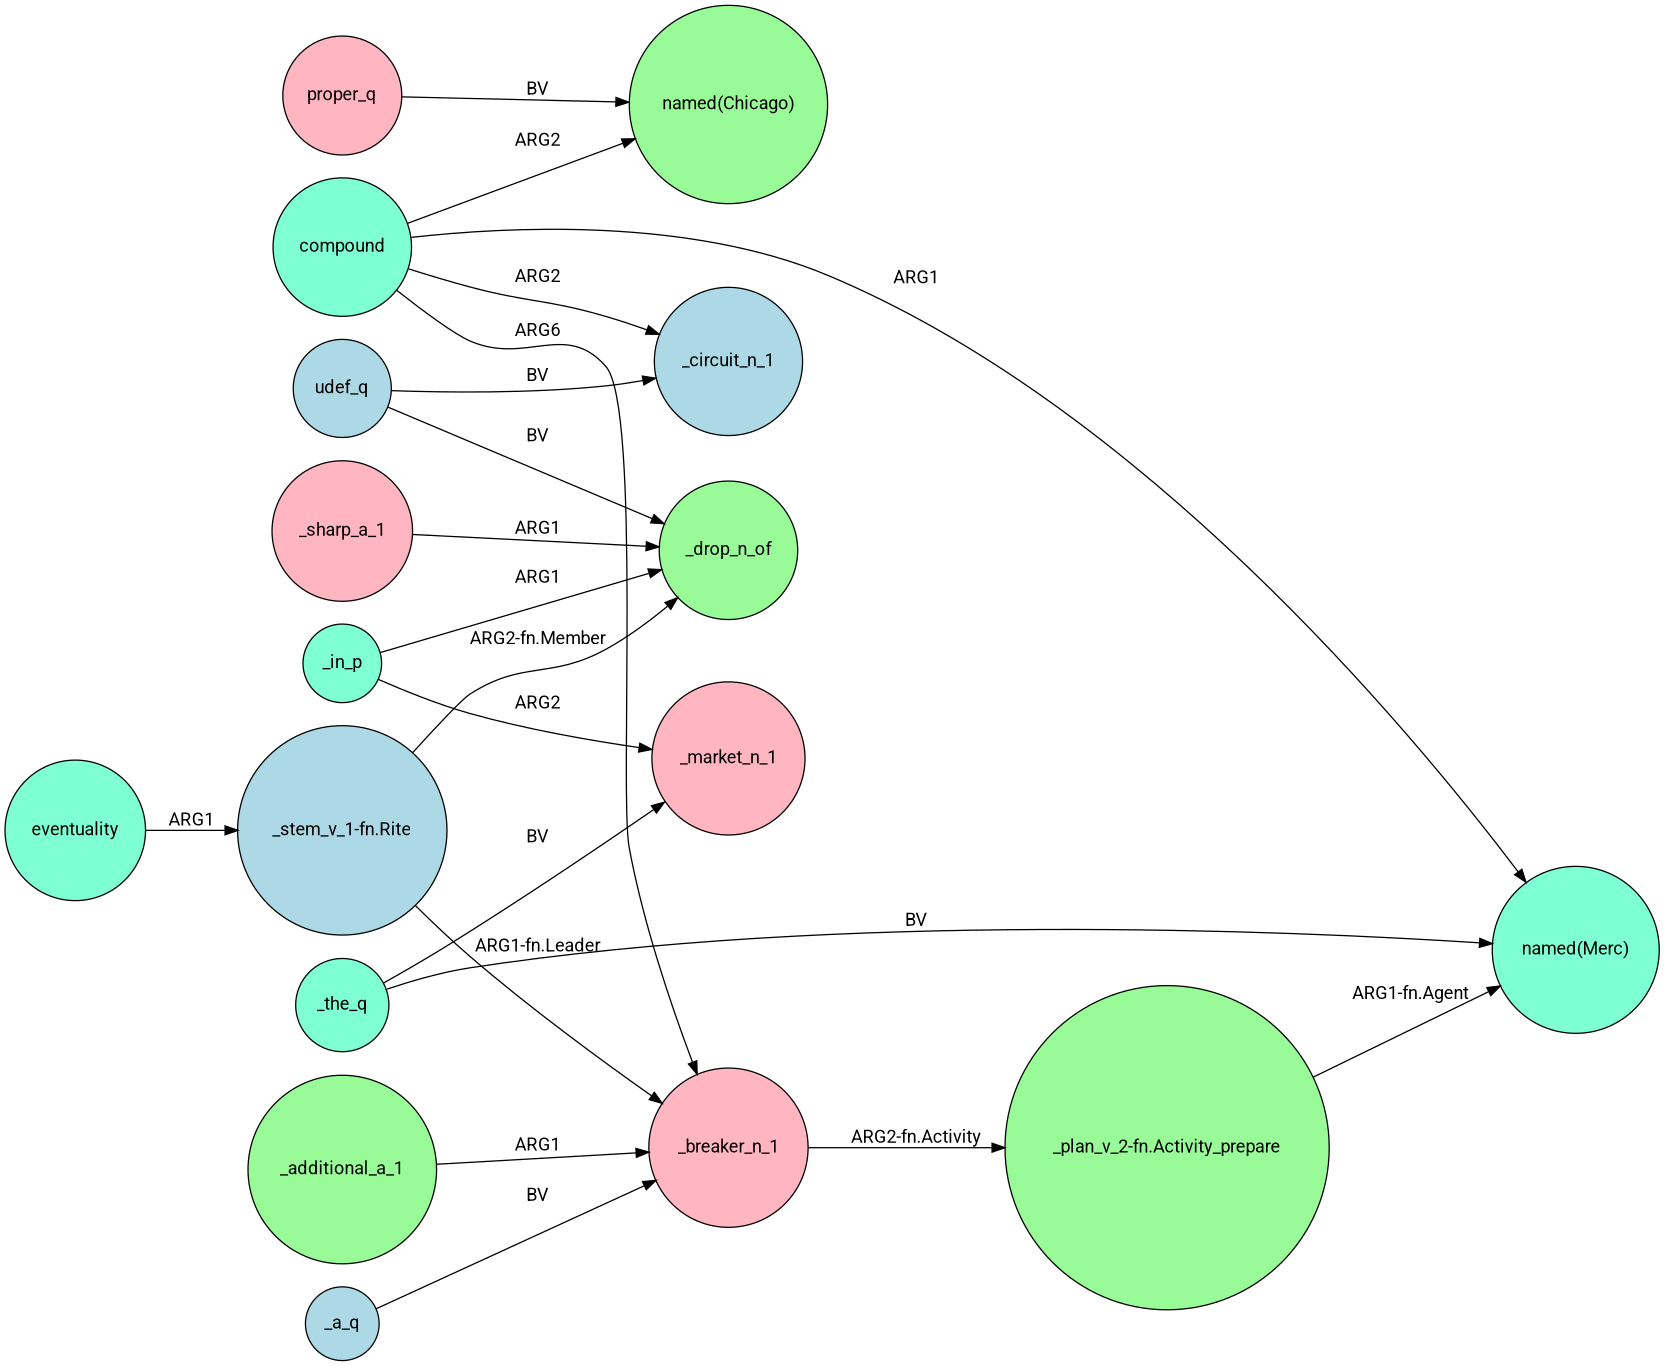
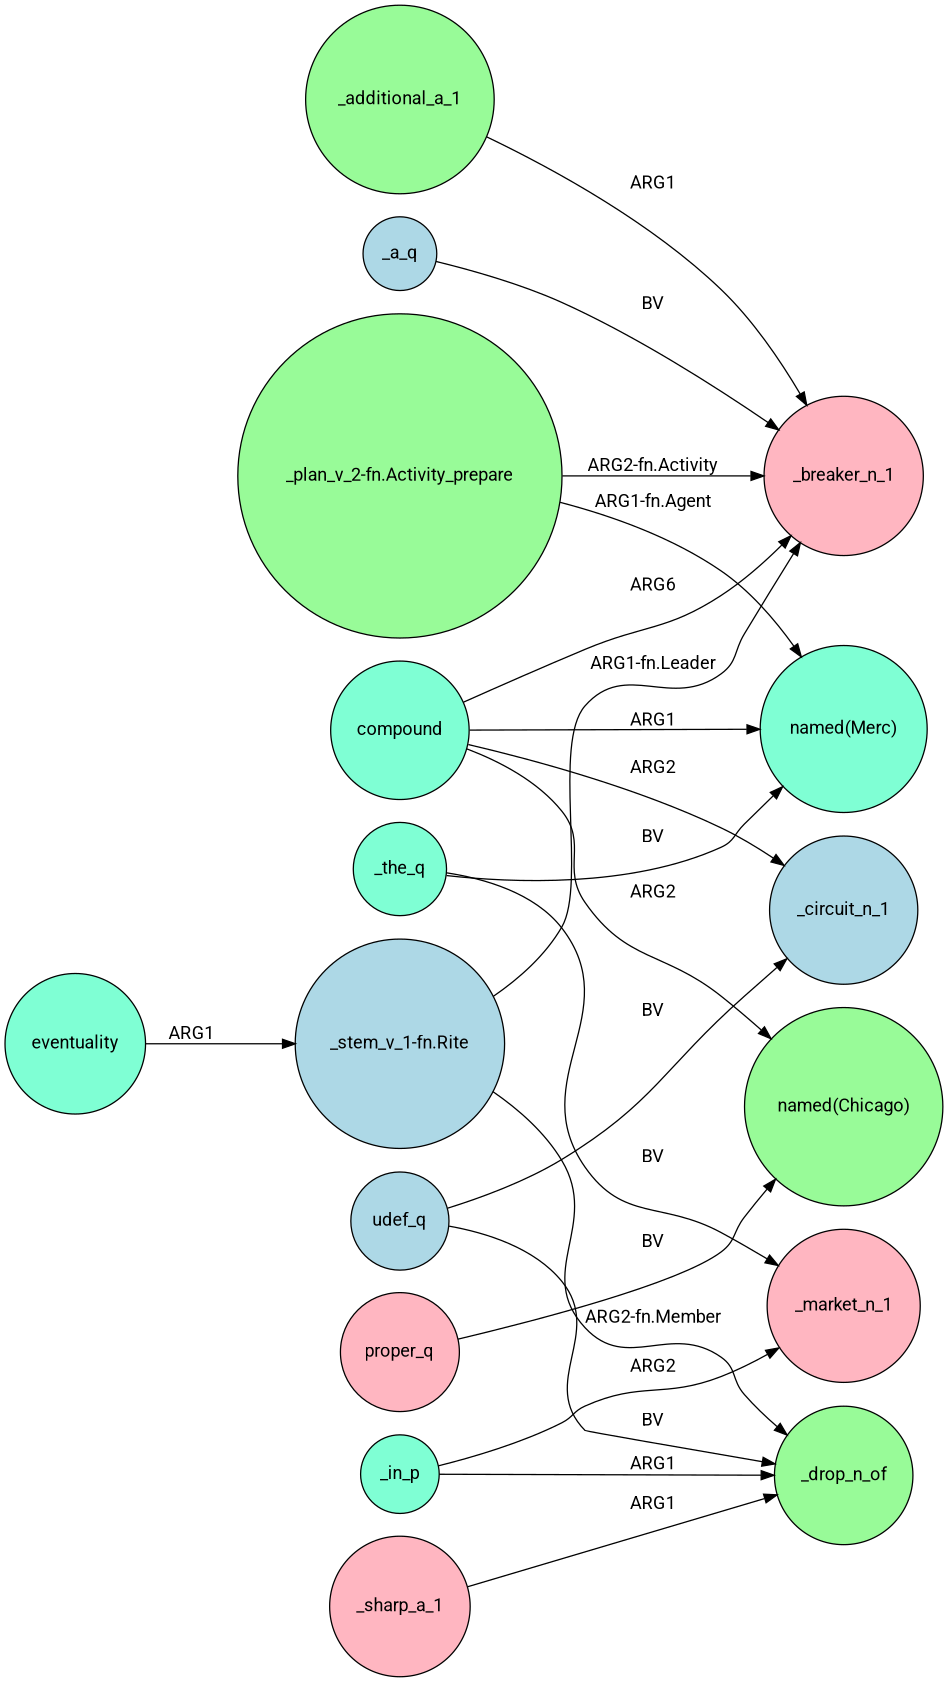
(900, 1148) -> (657, 476)
